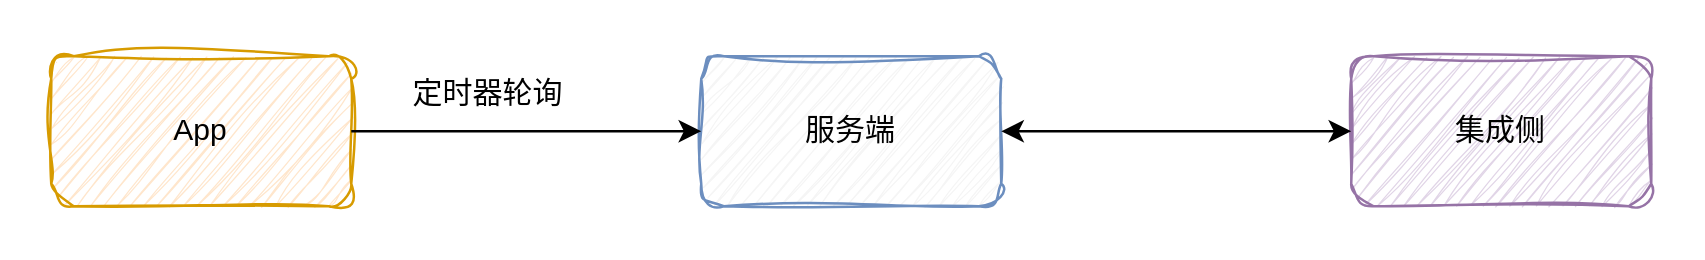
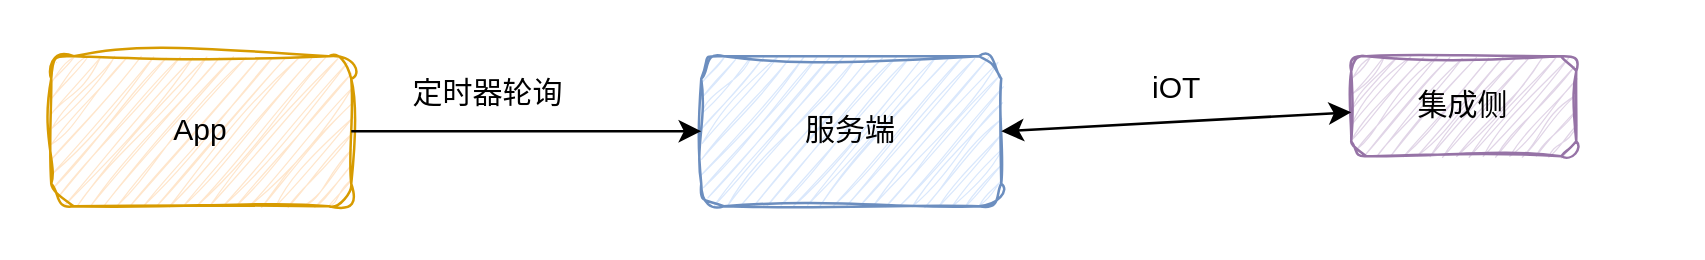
none -> (1176, 89)
(851, 131) -> (851, 131)
(1501, 131) -> (1464, 106)
